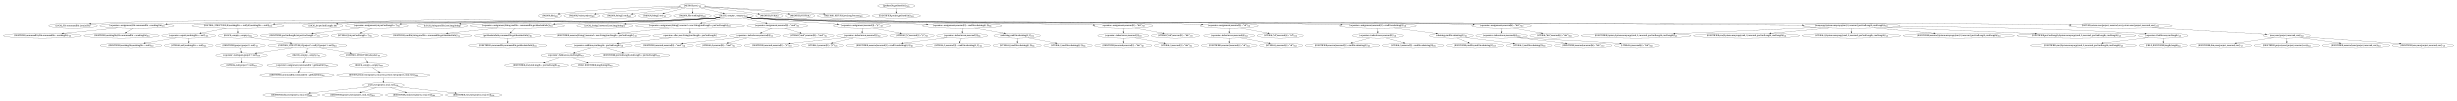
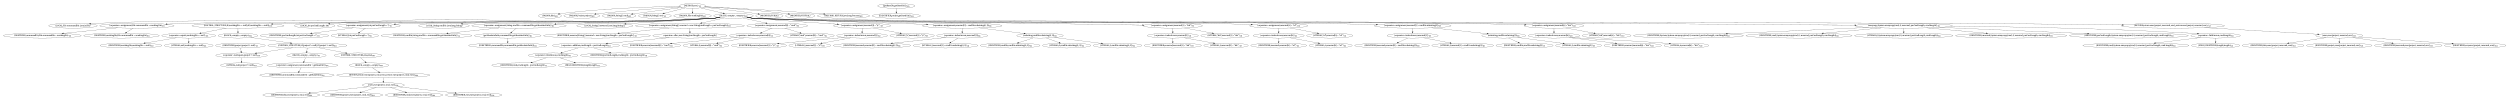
none -> (1010, 46)
